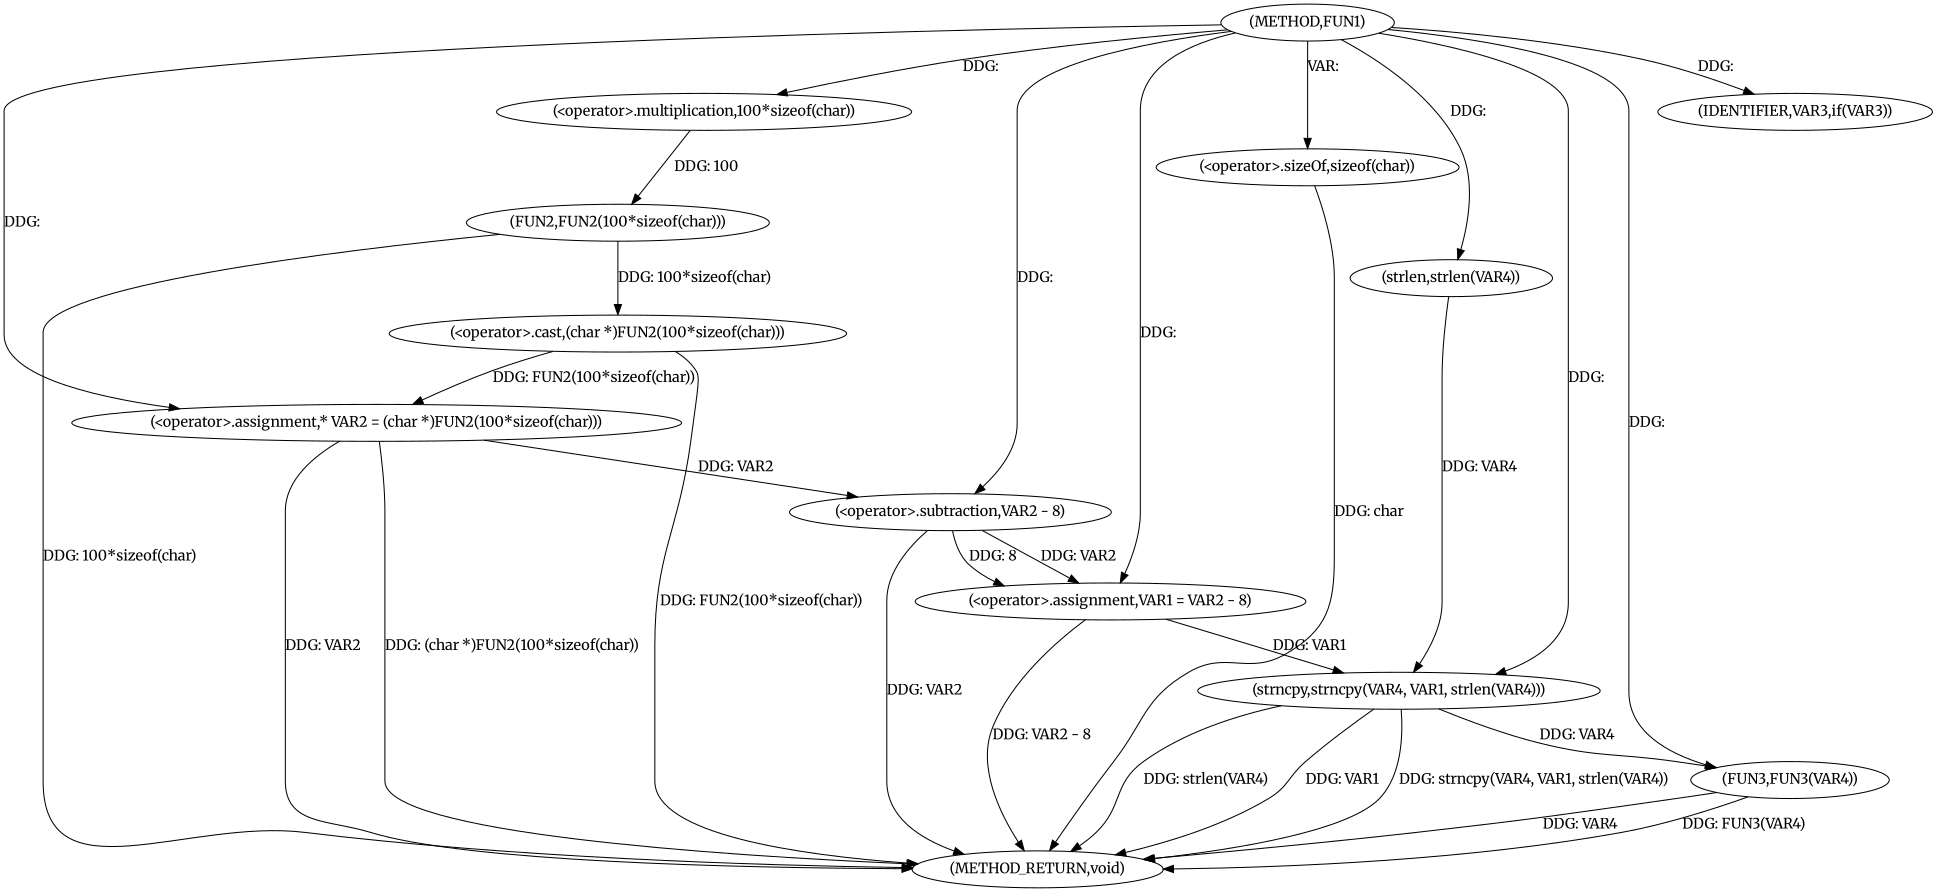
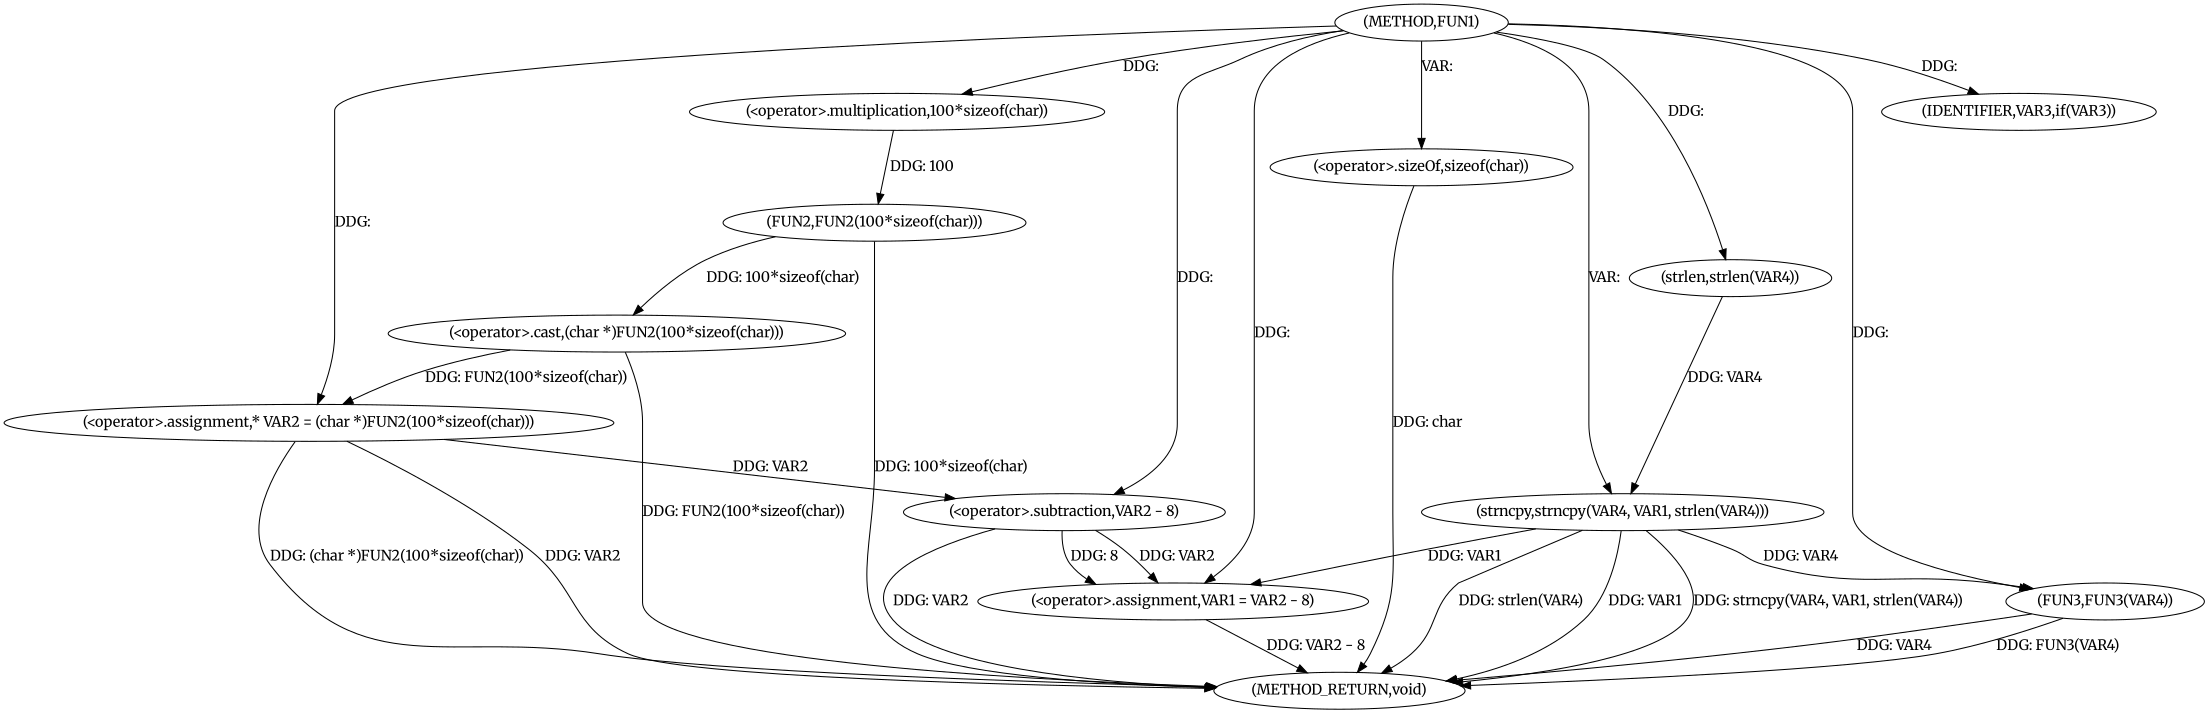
(1588, 378) -> (1606, 278)
(1250, 645) -> (1405, 554)
